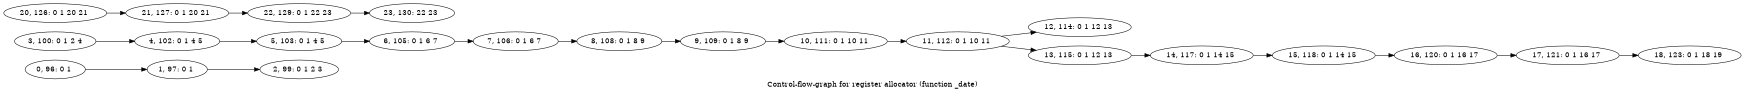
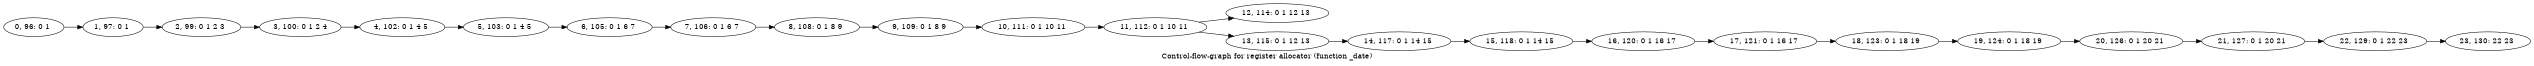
none -> (248, 27)
none -> (2009, 41)
